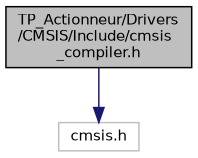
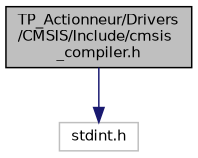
(99, 137) -> (99, 137)
